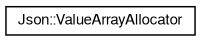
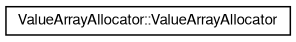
(100, 21) -> (148, 21)
